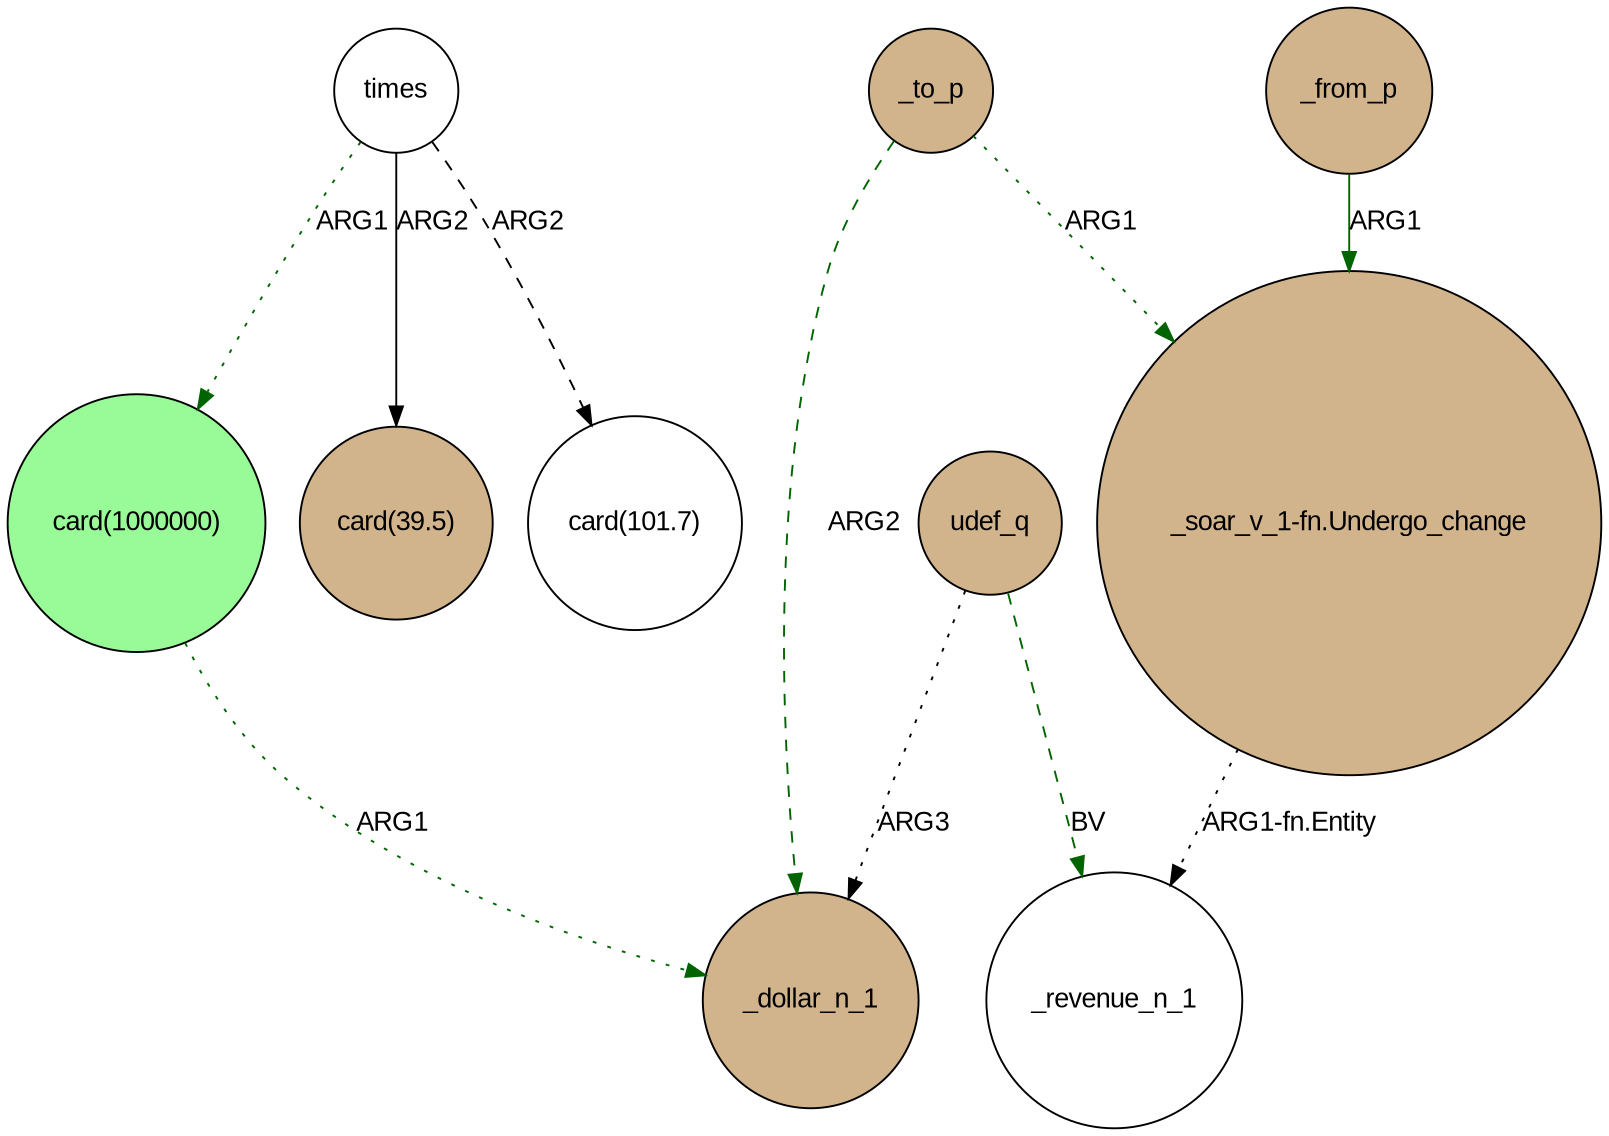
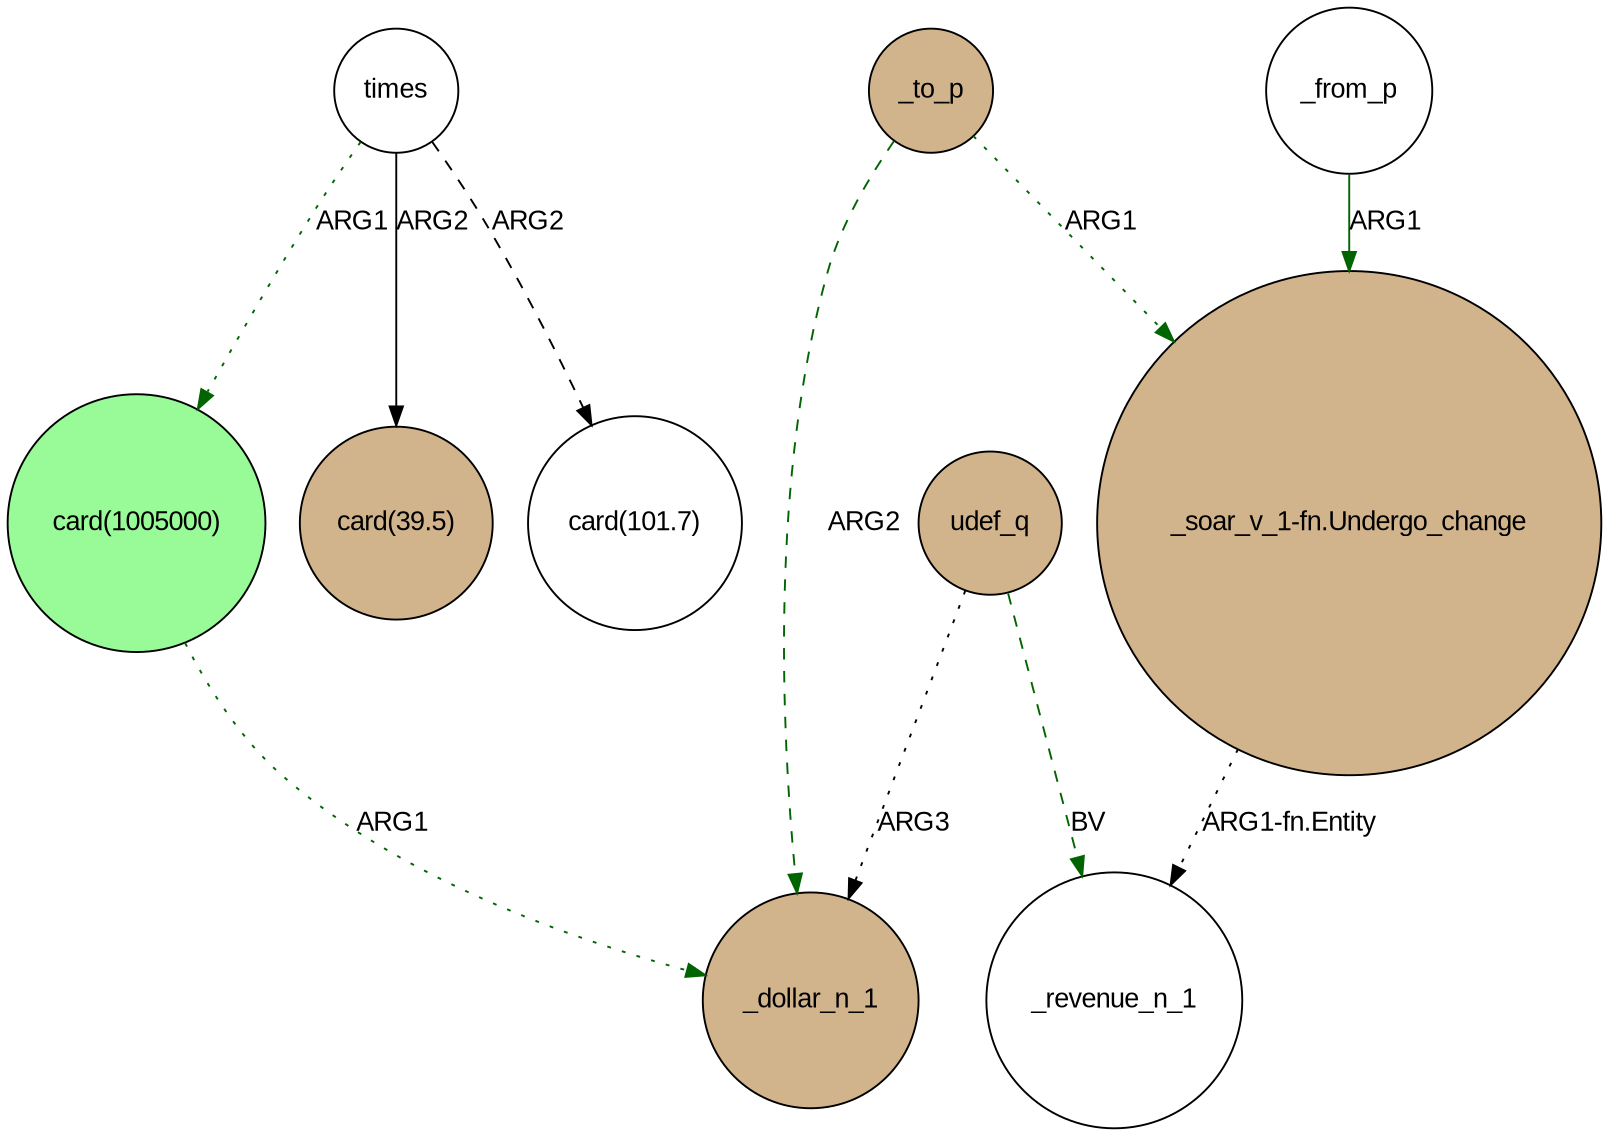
(1349, 91) -> (1349, 91)
(137, 523) -> (137, 523)
